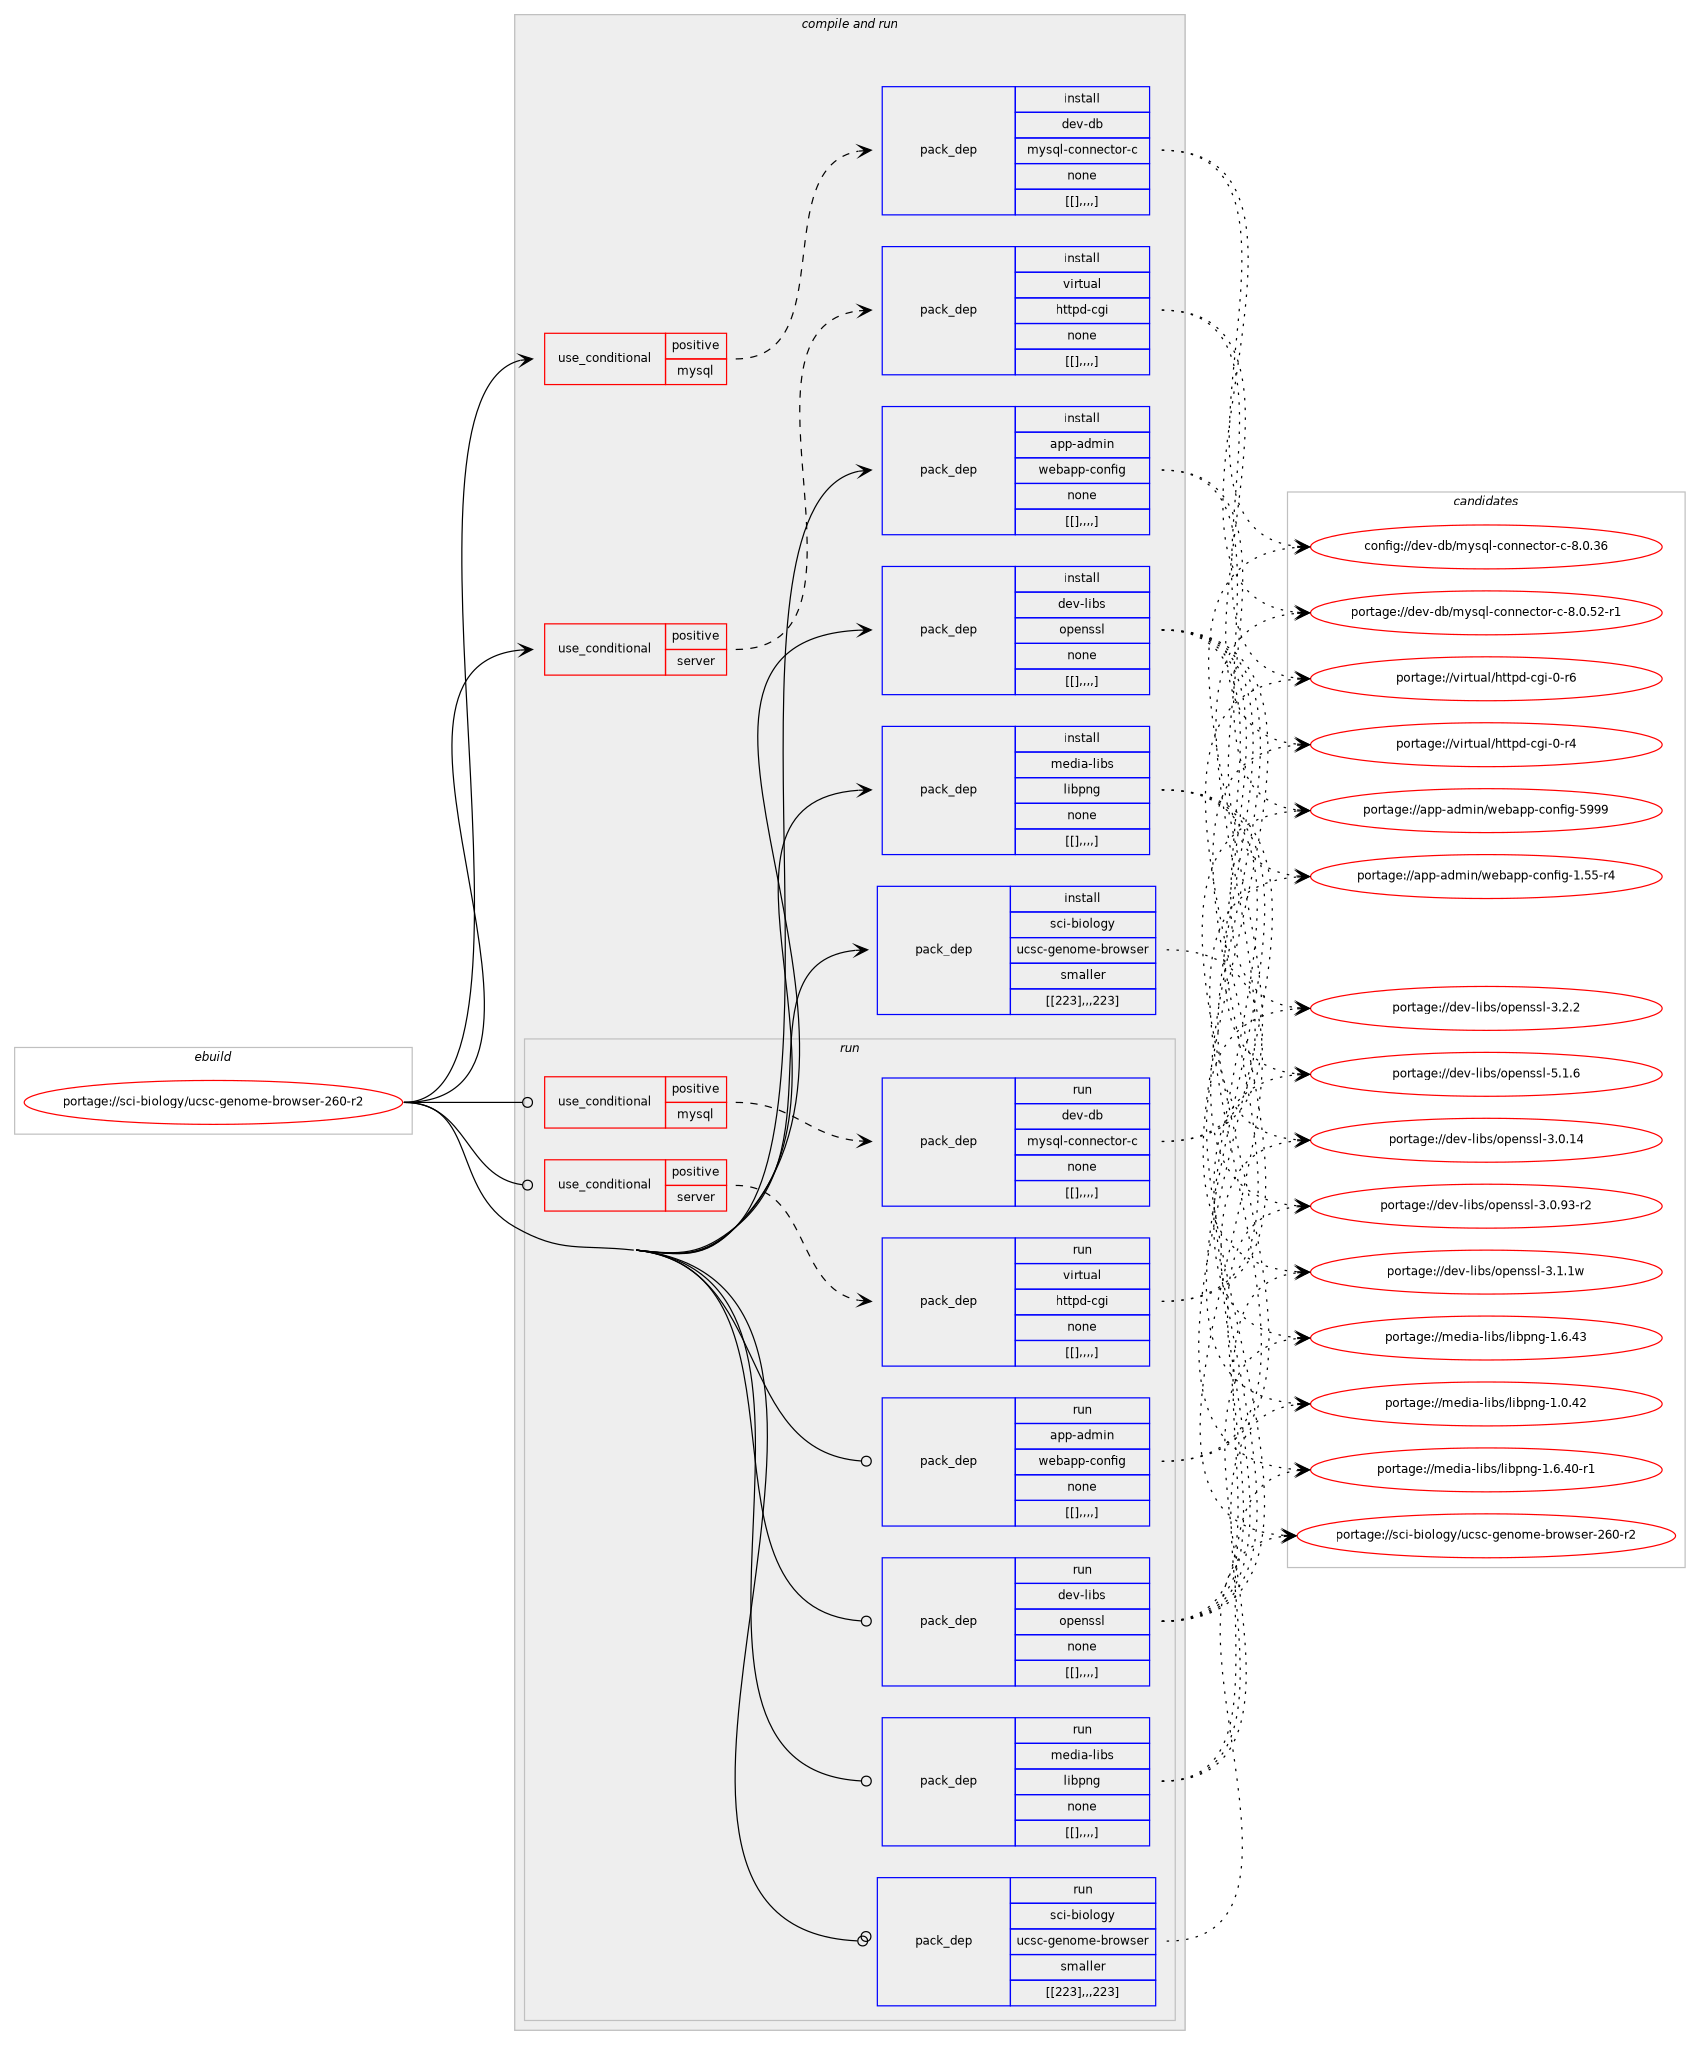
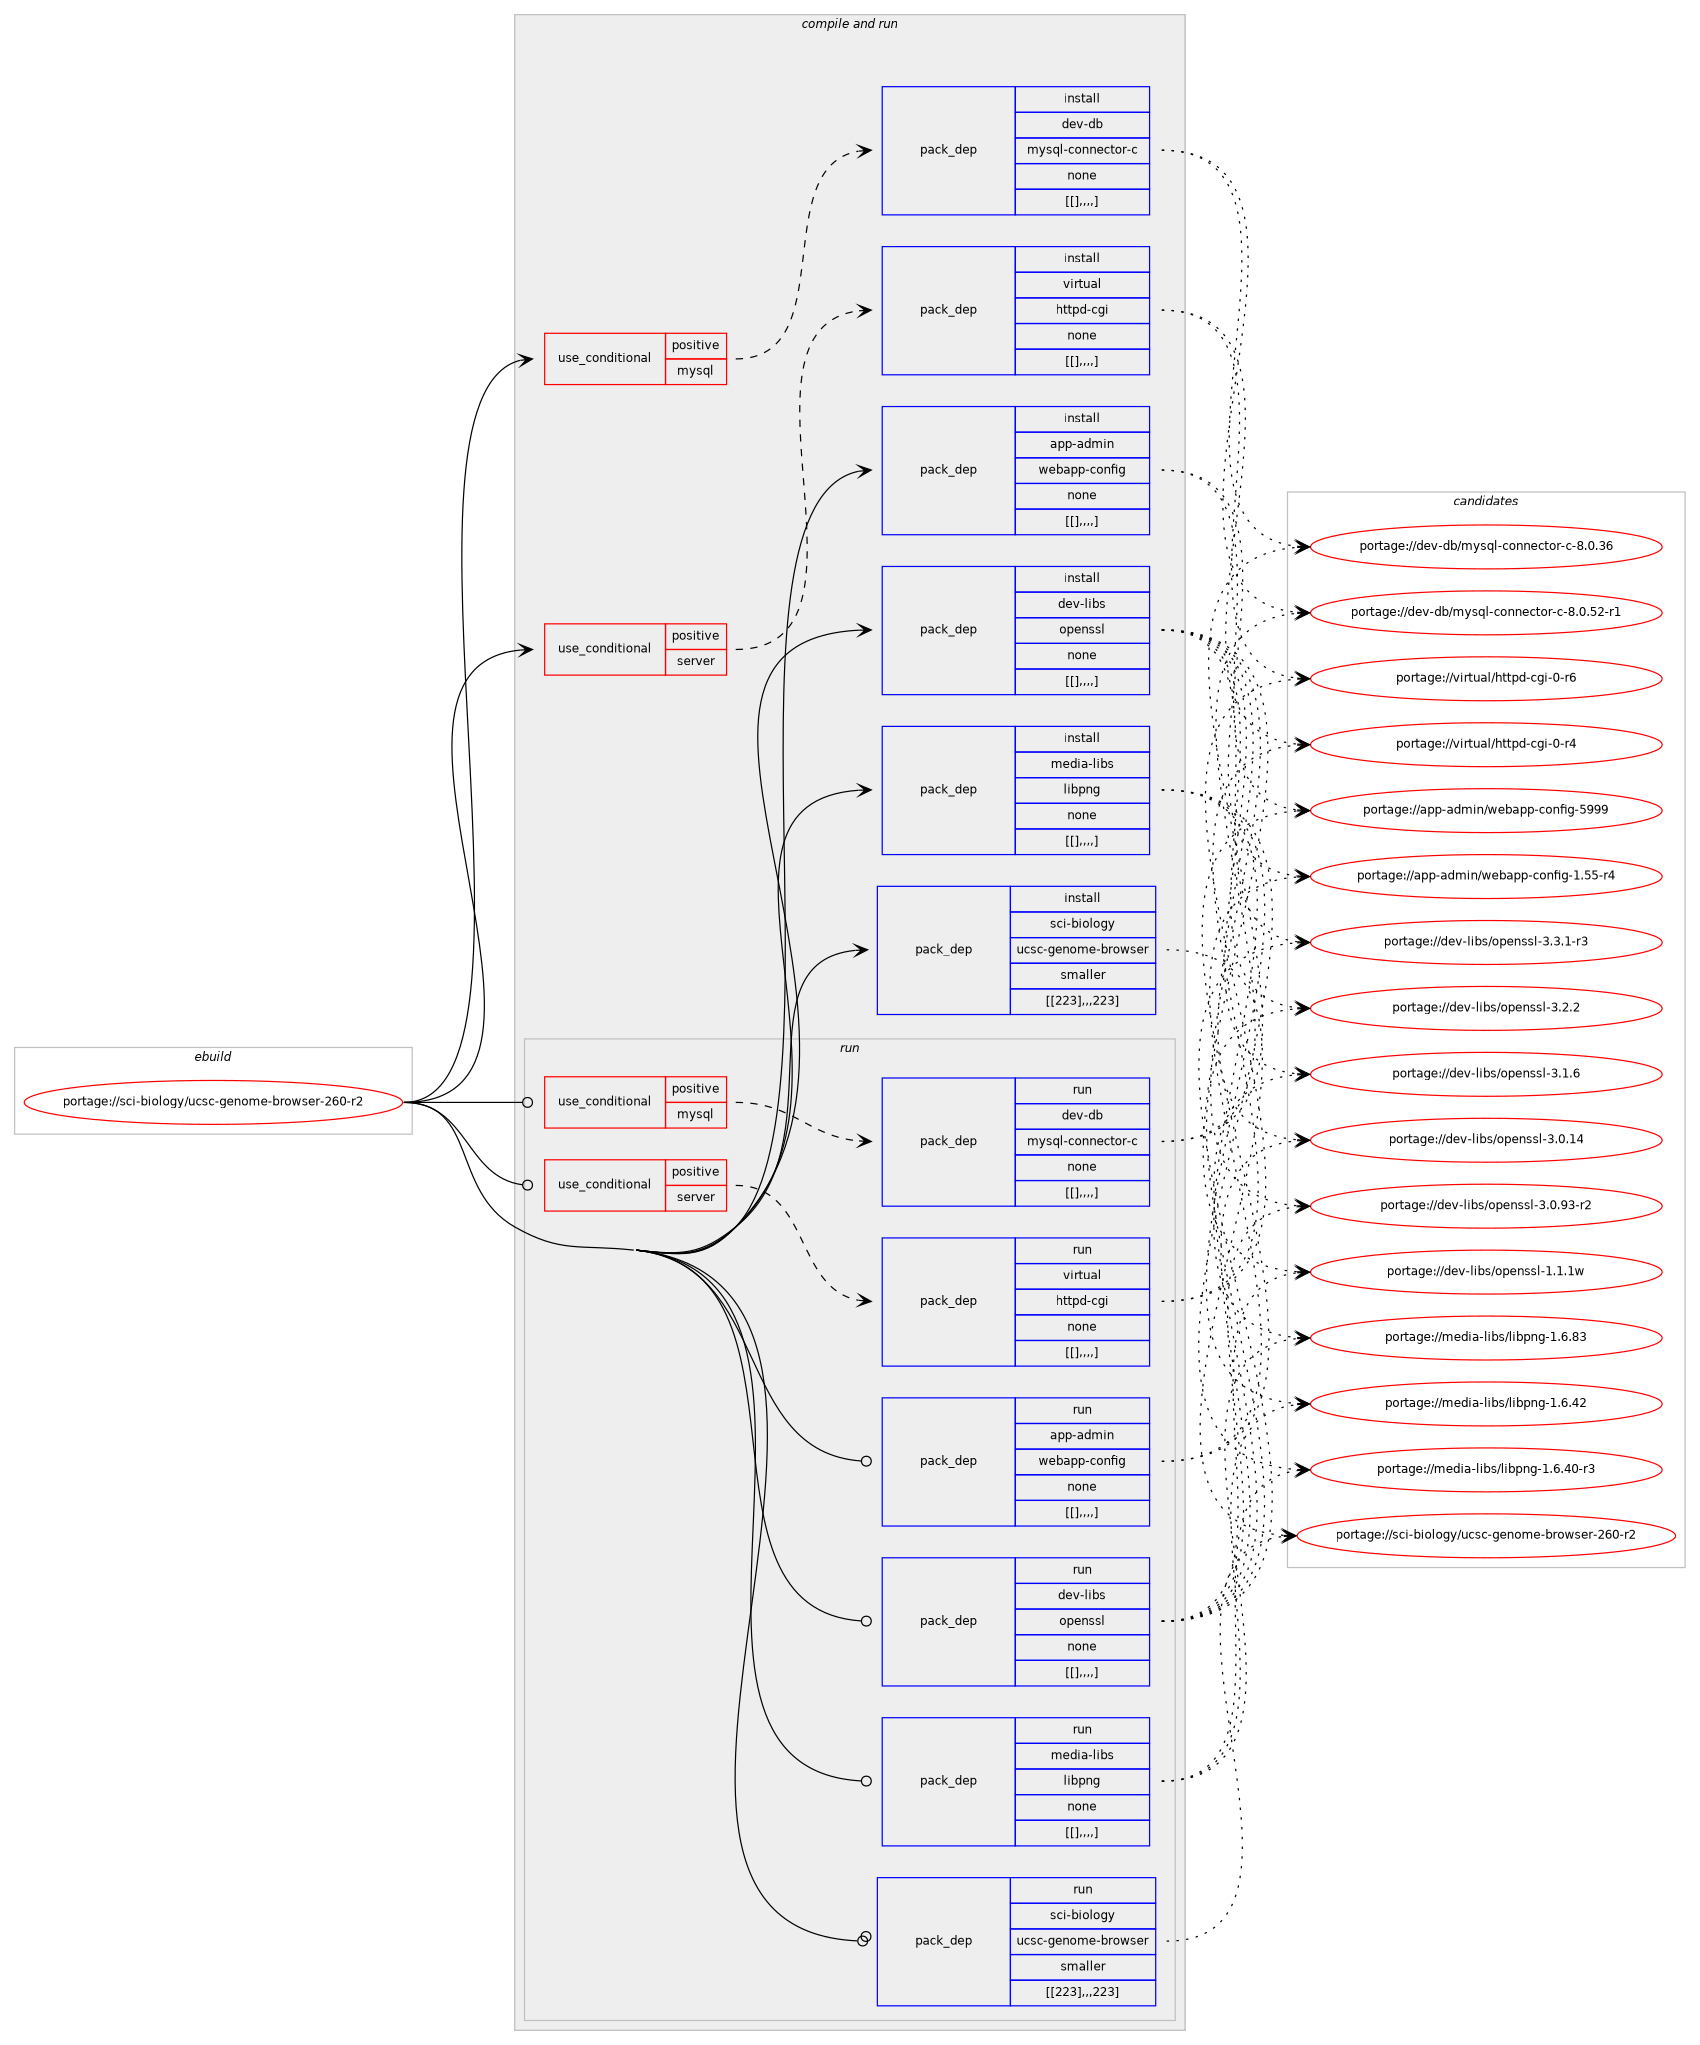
(1486, 547) -> (1486, 547)
none -> (1486, 942)
(1486, 1074) -> (1486, 1074)
(1486, 1272) -> (1486, 1272)
(1486, 1338) -> (1486, 1338)
(1486, 1404) -> (1486, 1404)
(1486, 1470) -> (1486, 1470)
